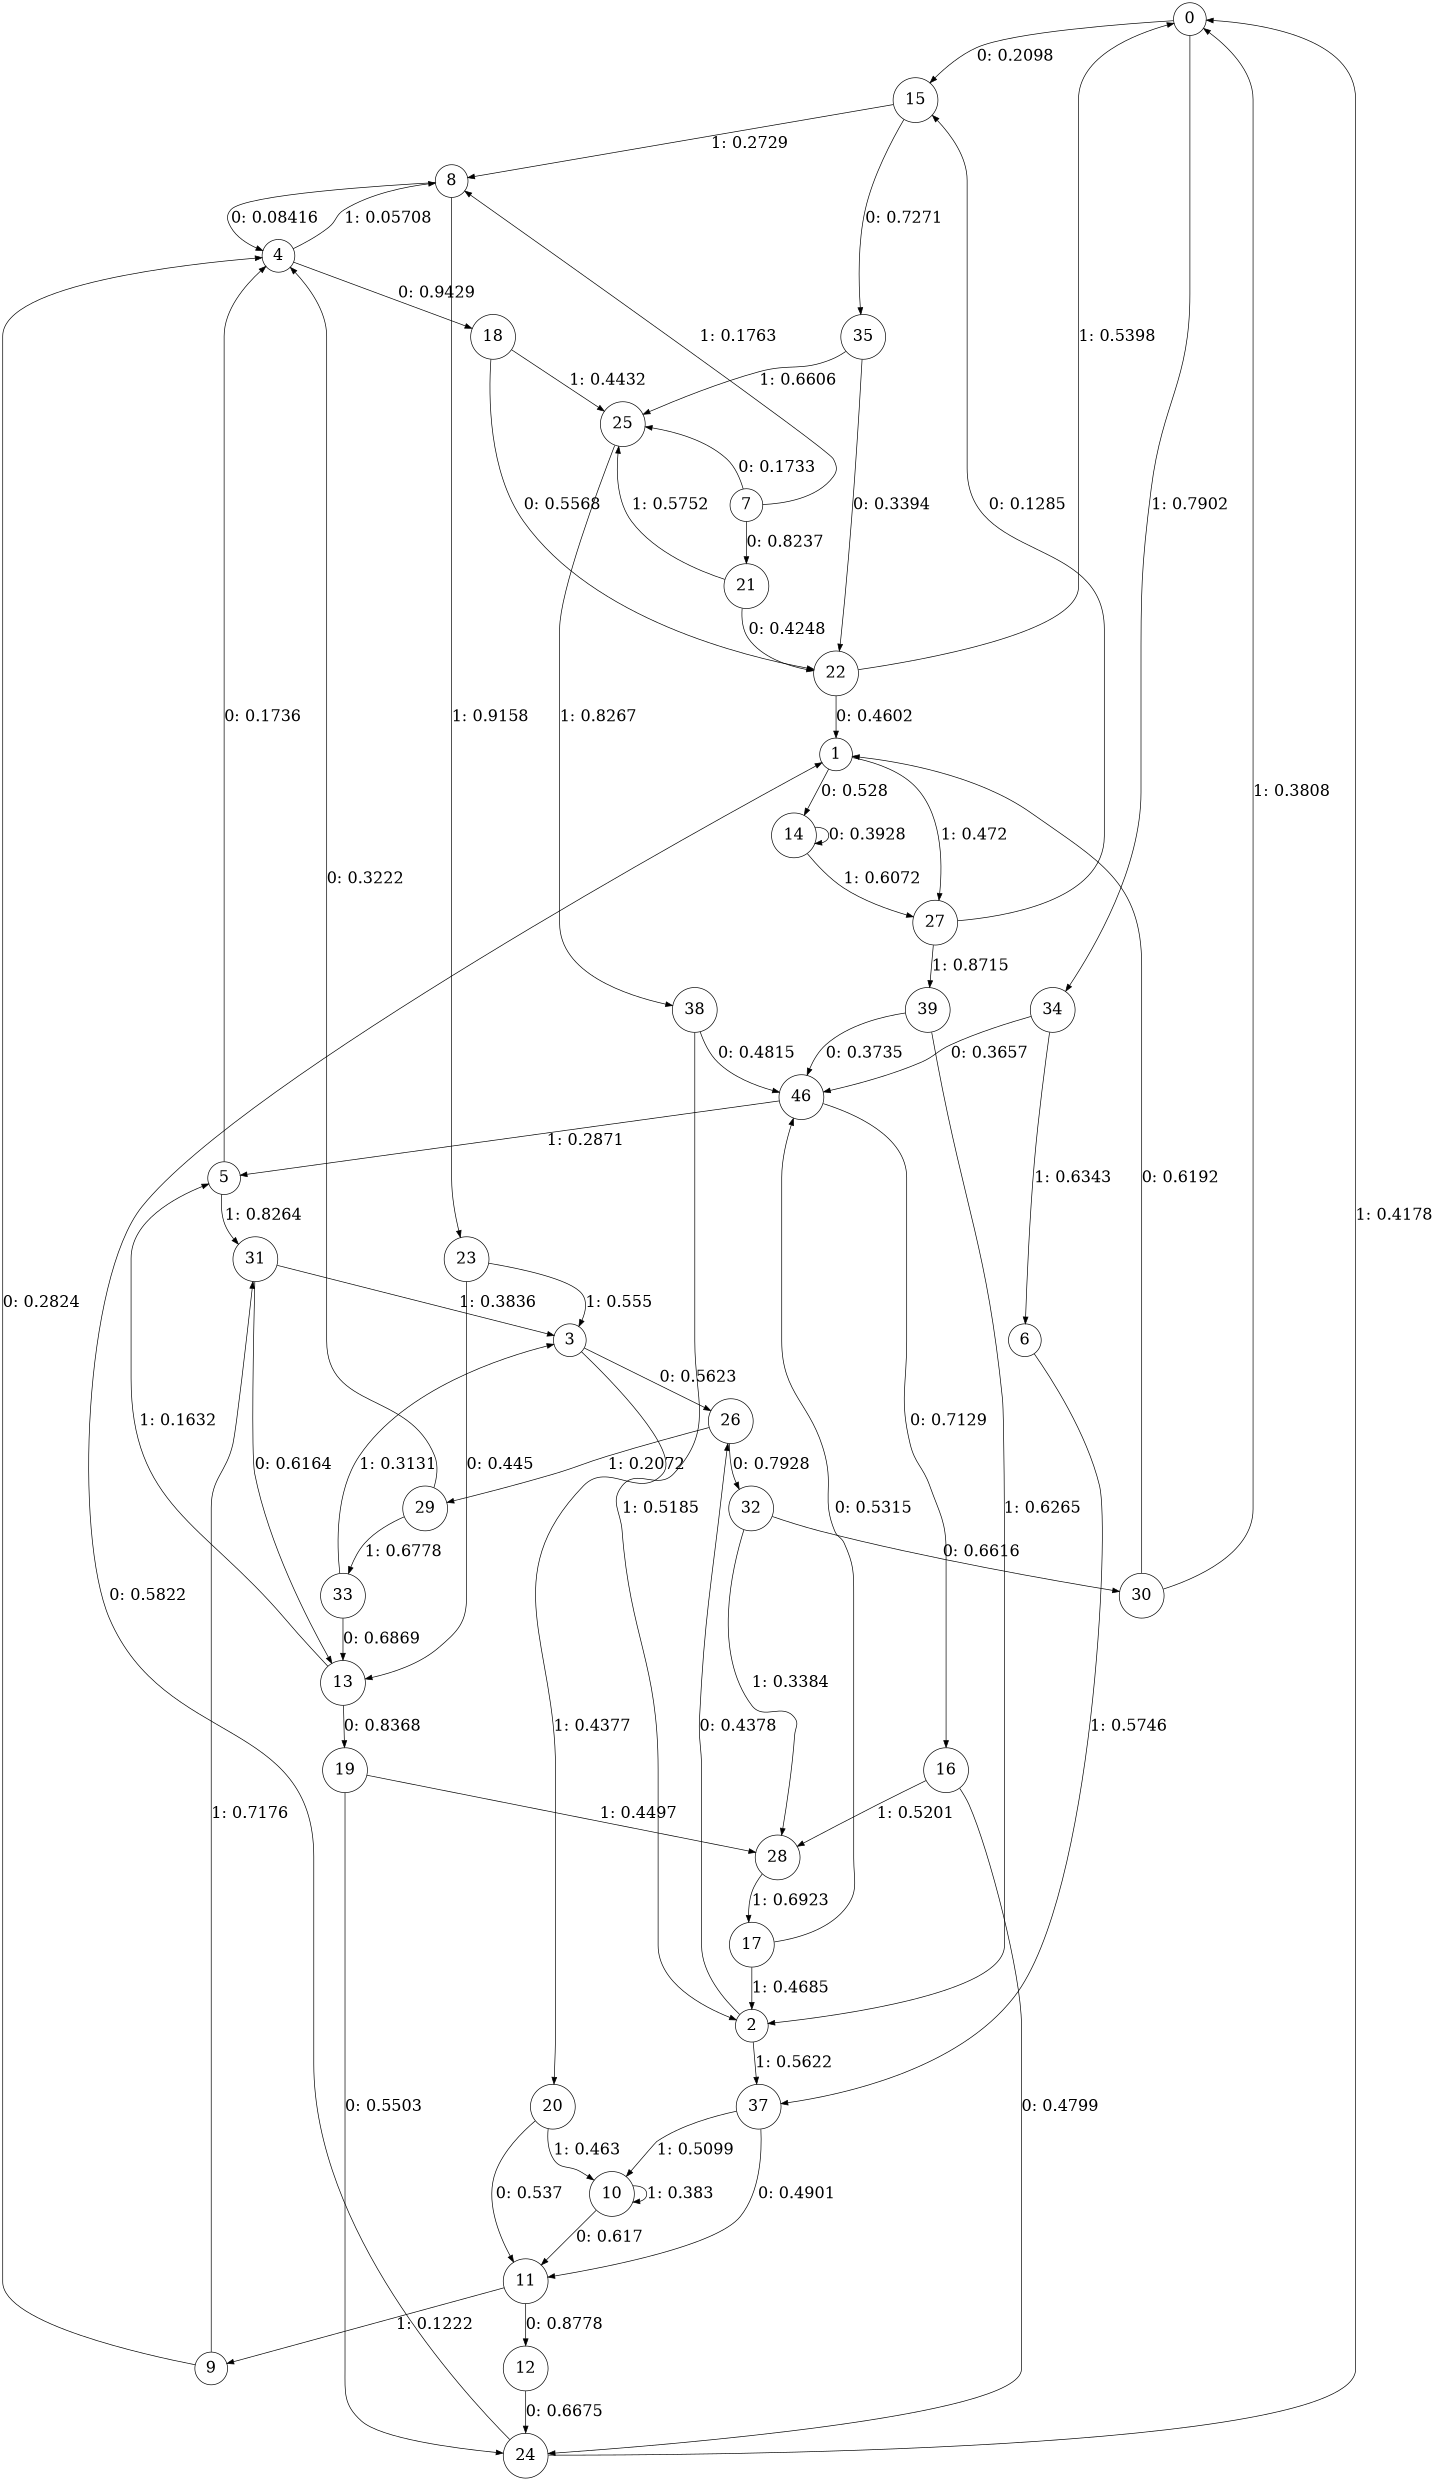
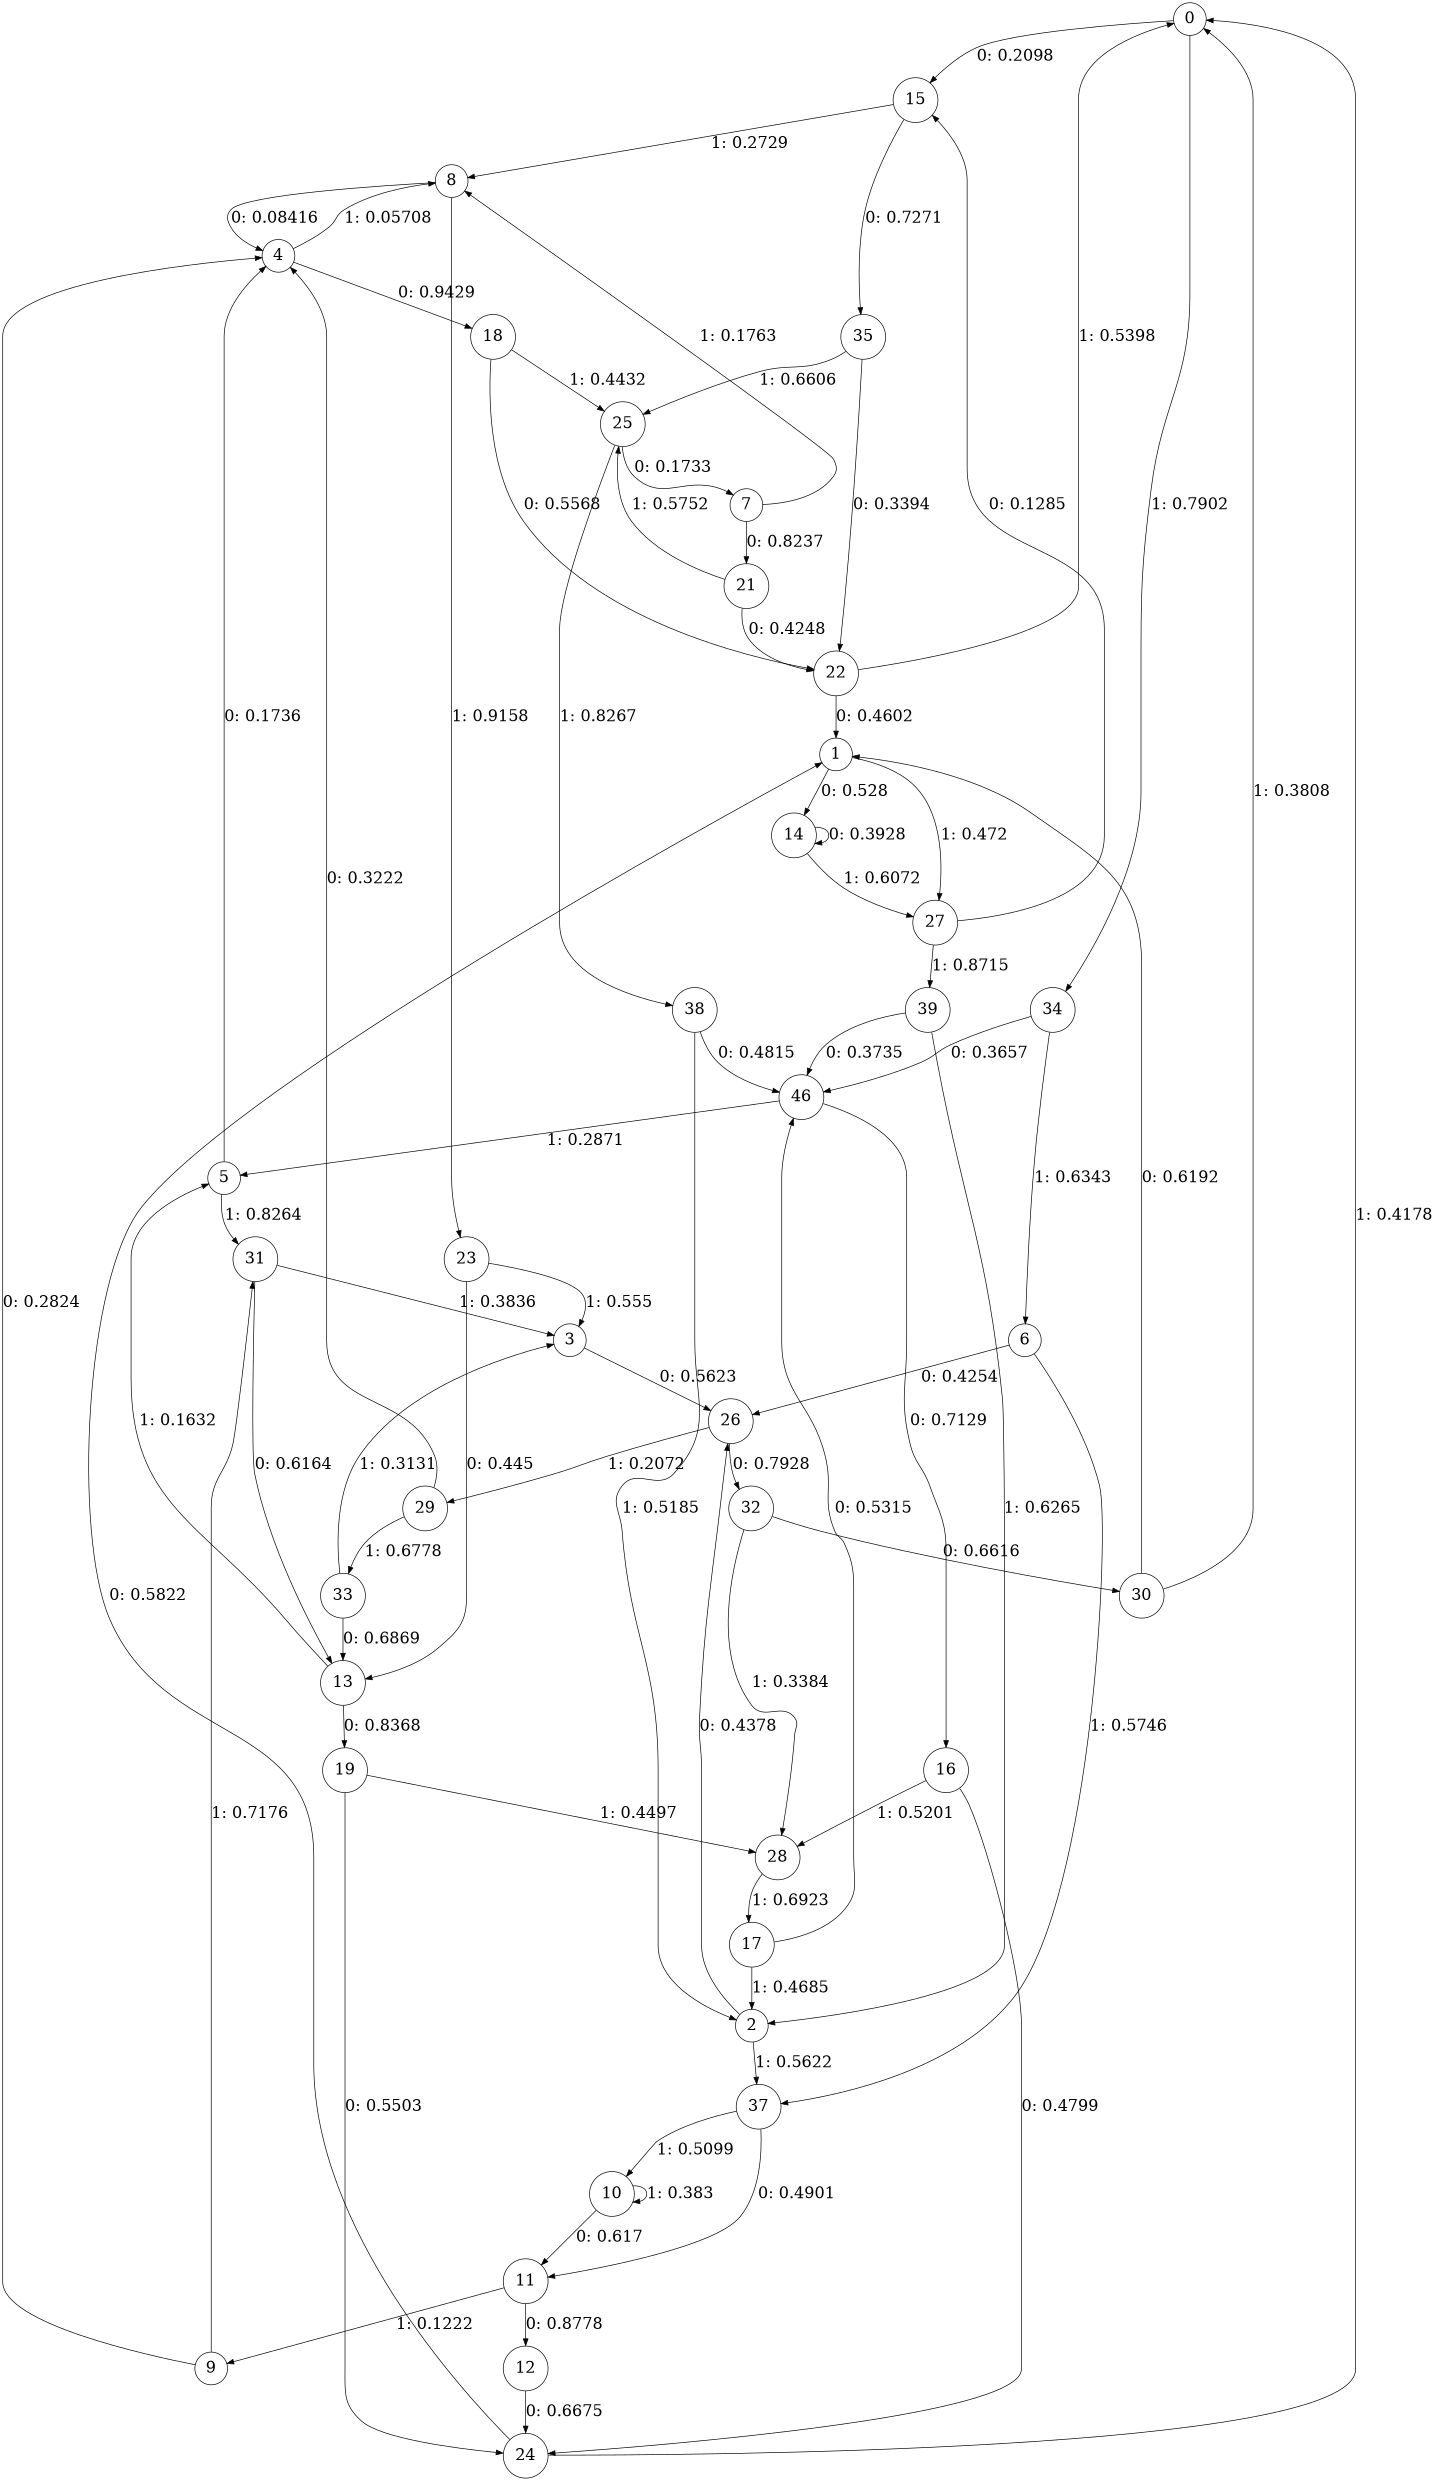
(707, 446) -> (663, 488)
none -> (884, 1379)
(553, 2107) -> none
